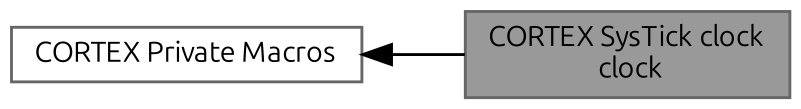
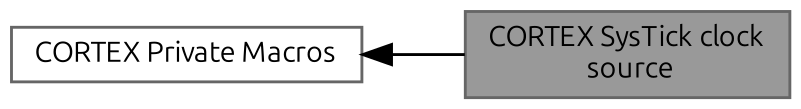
(628, 55) -> (628, 55)
